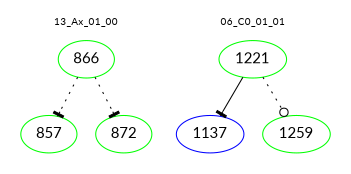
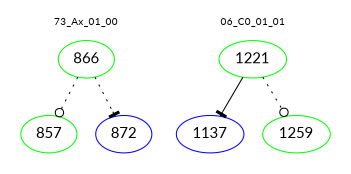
(86, 22) -> (86, 22)
(69, 94) -> (70, 93)
(124, 134) -> (124, 134)
